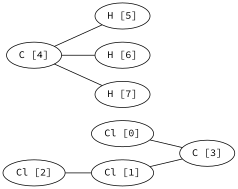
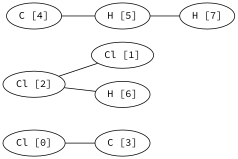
(78, 55) -> (80, 90)
(78, 75) -> (165, 16)
(166, 163) -> none
